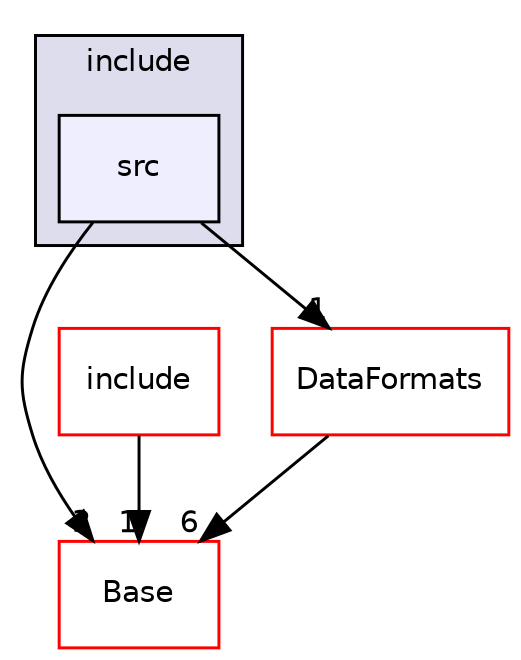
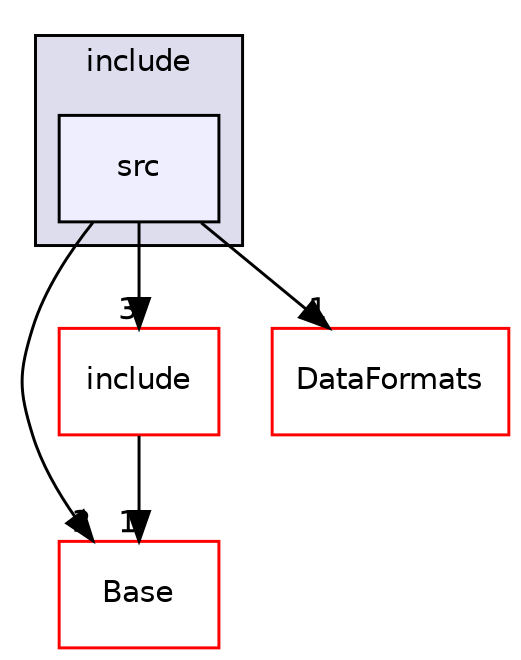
none -> (139, 264)
(276, 479) -> none
